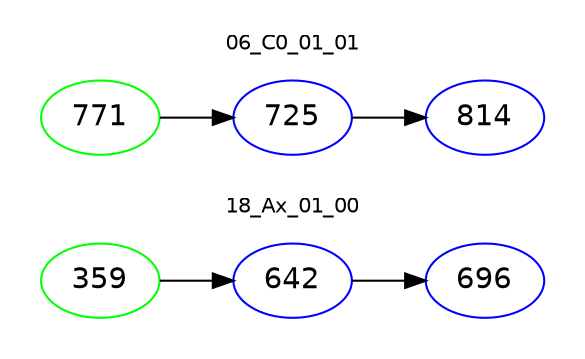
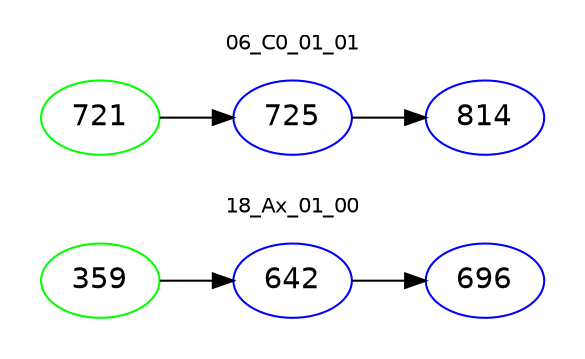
(100, 118) -> (100, 118)
